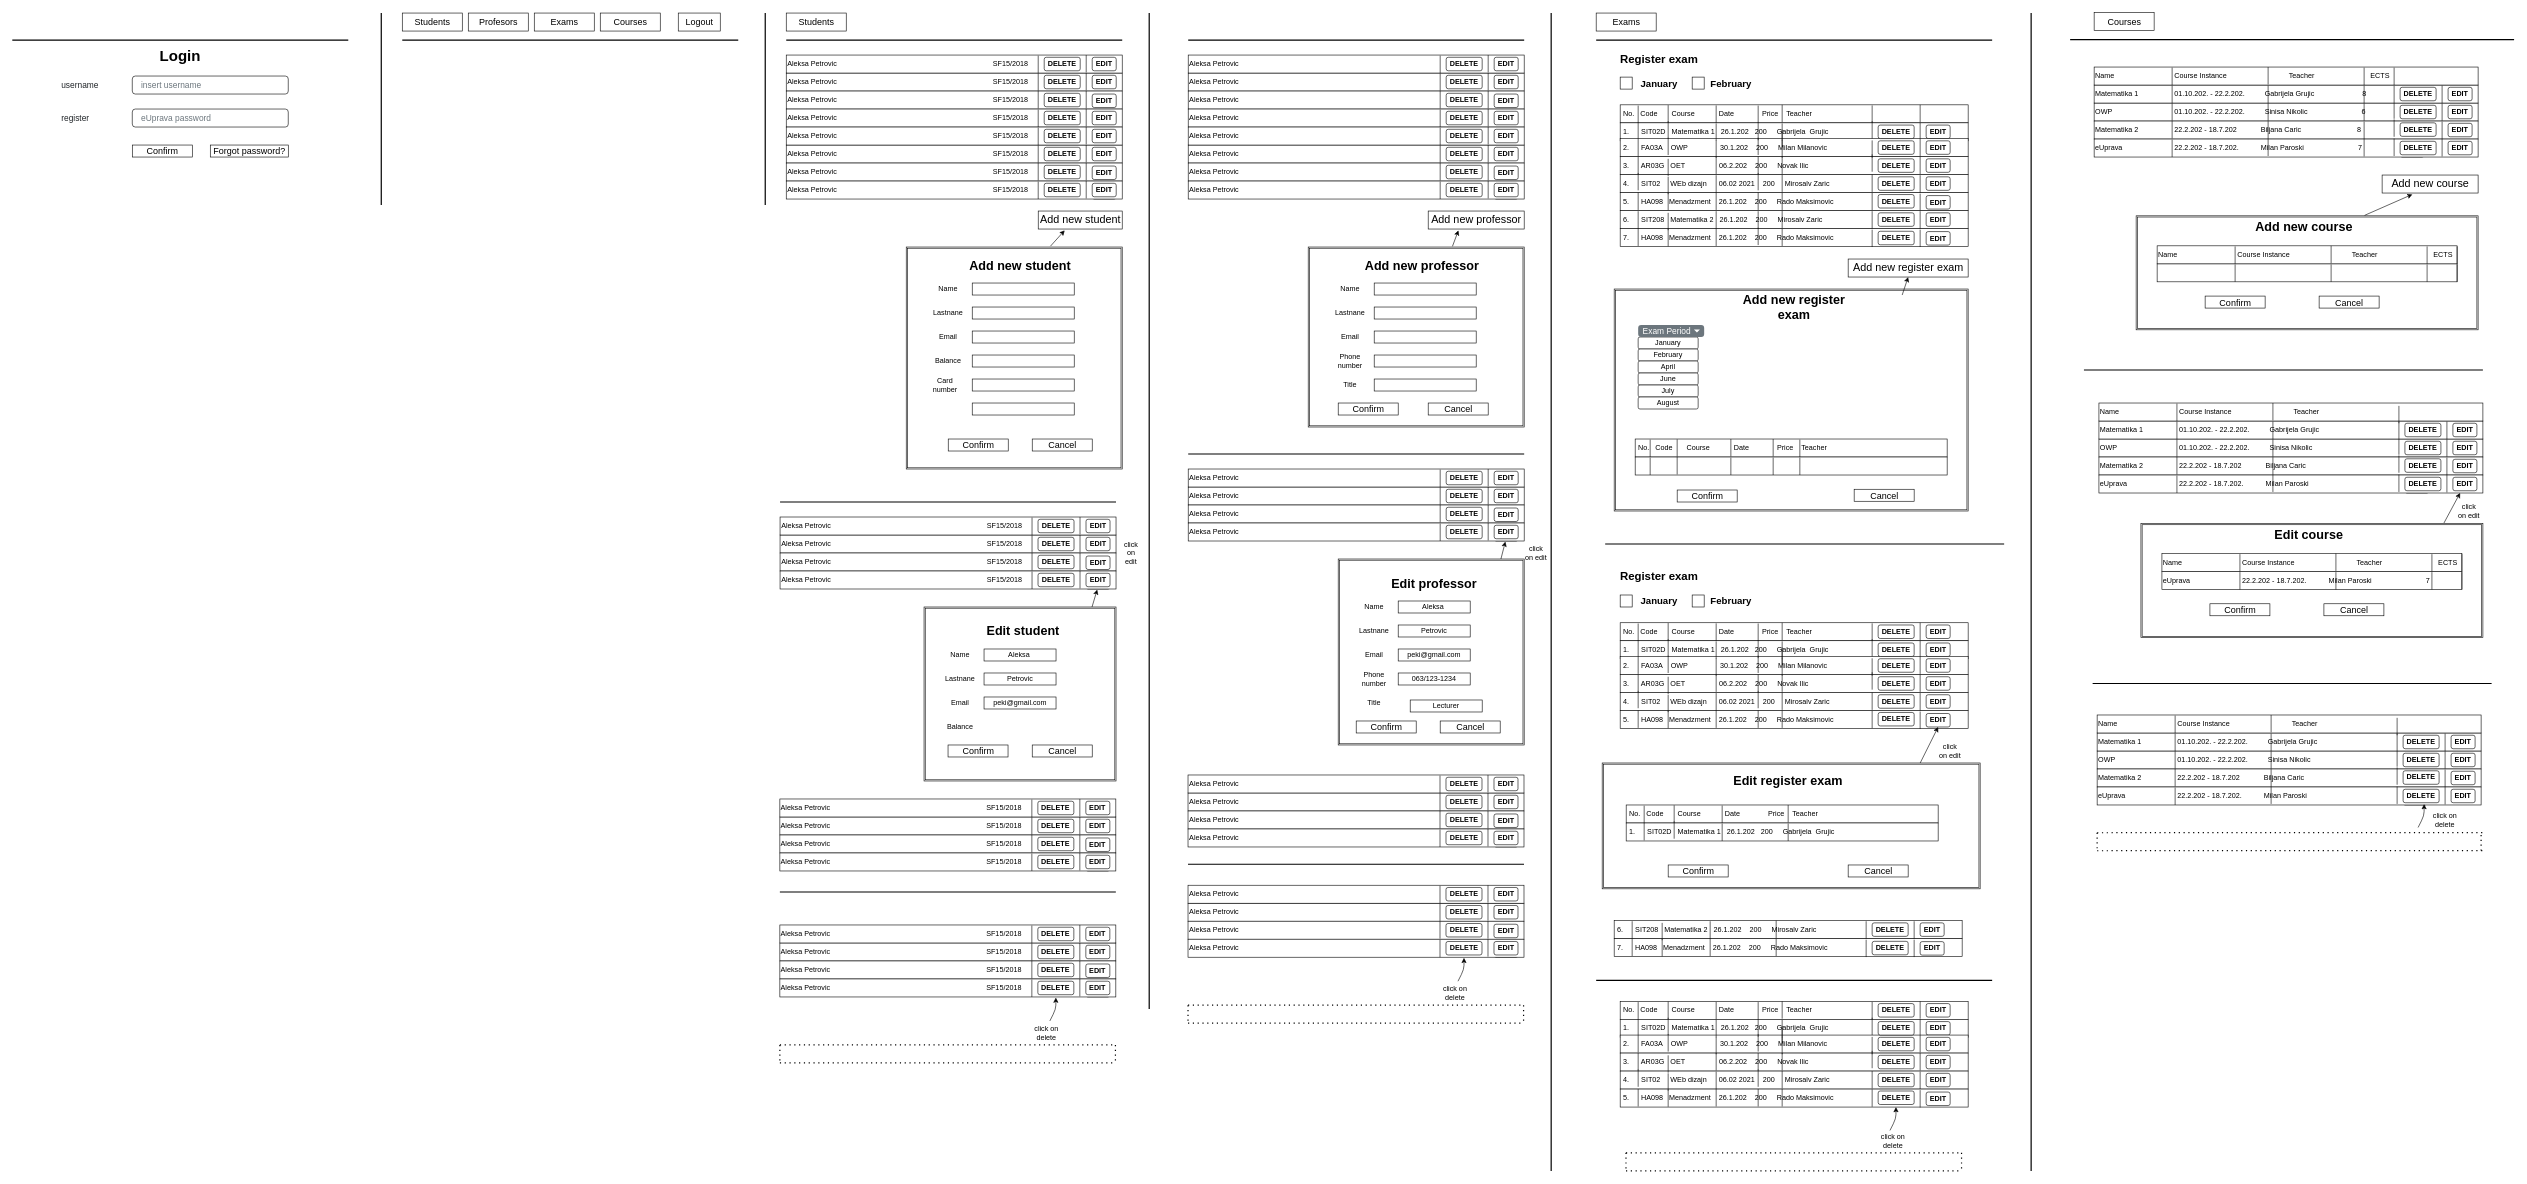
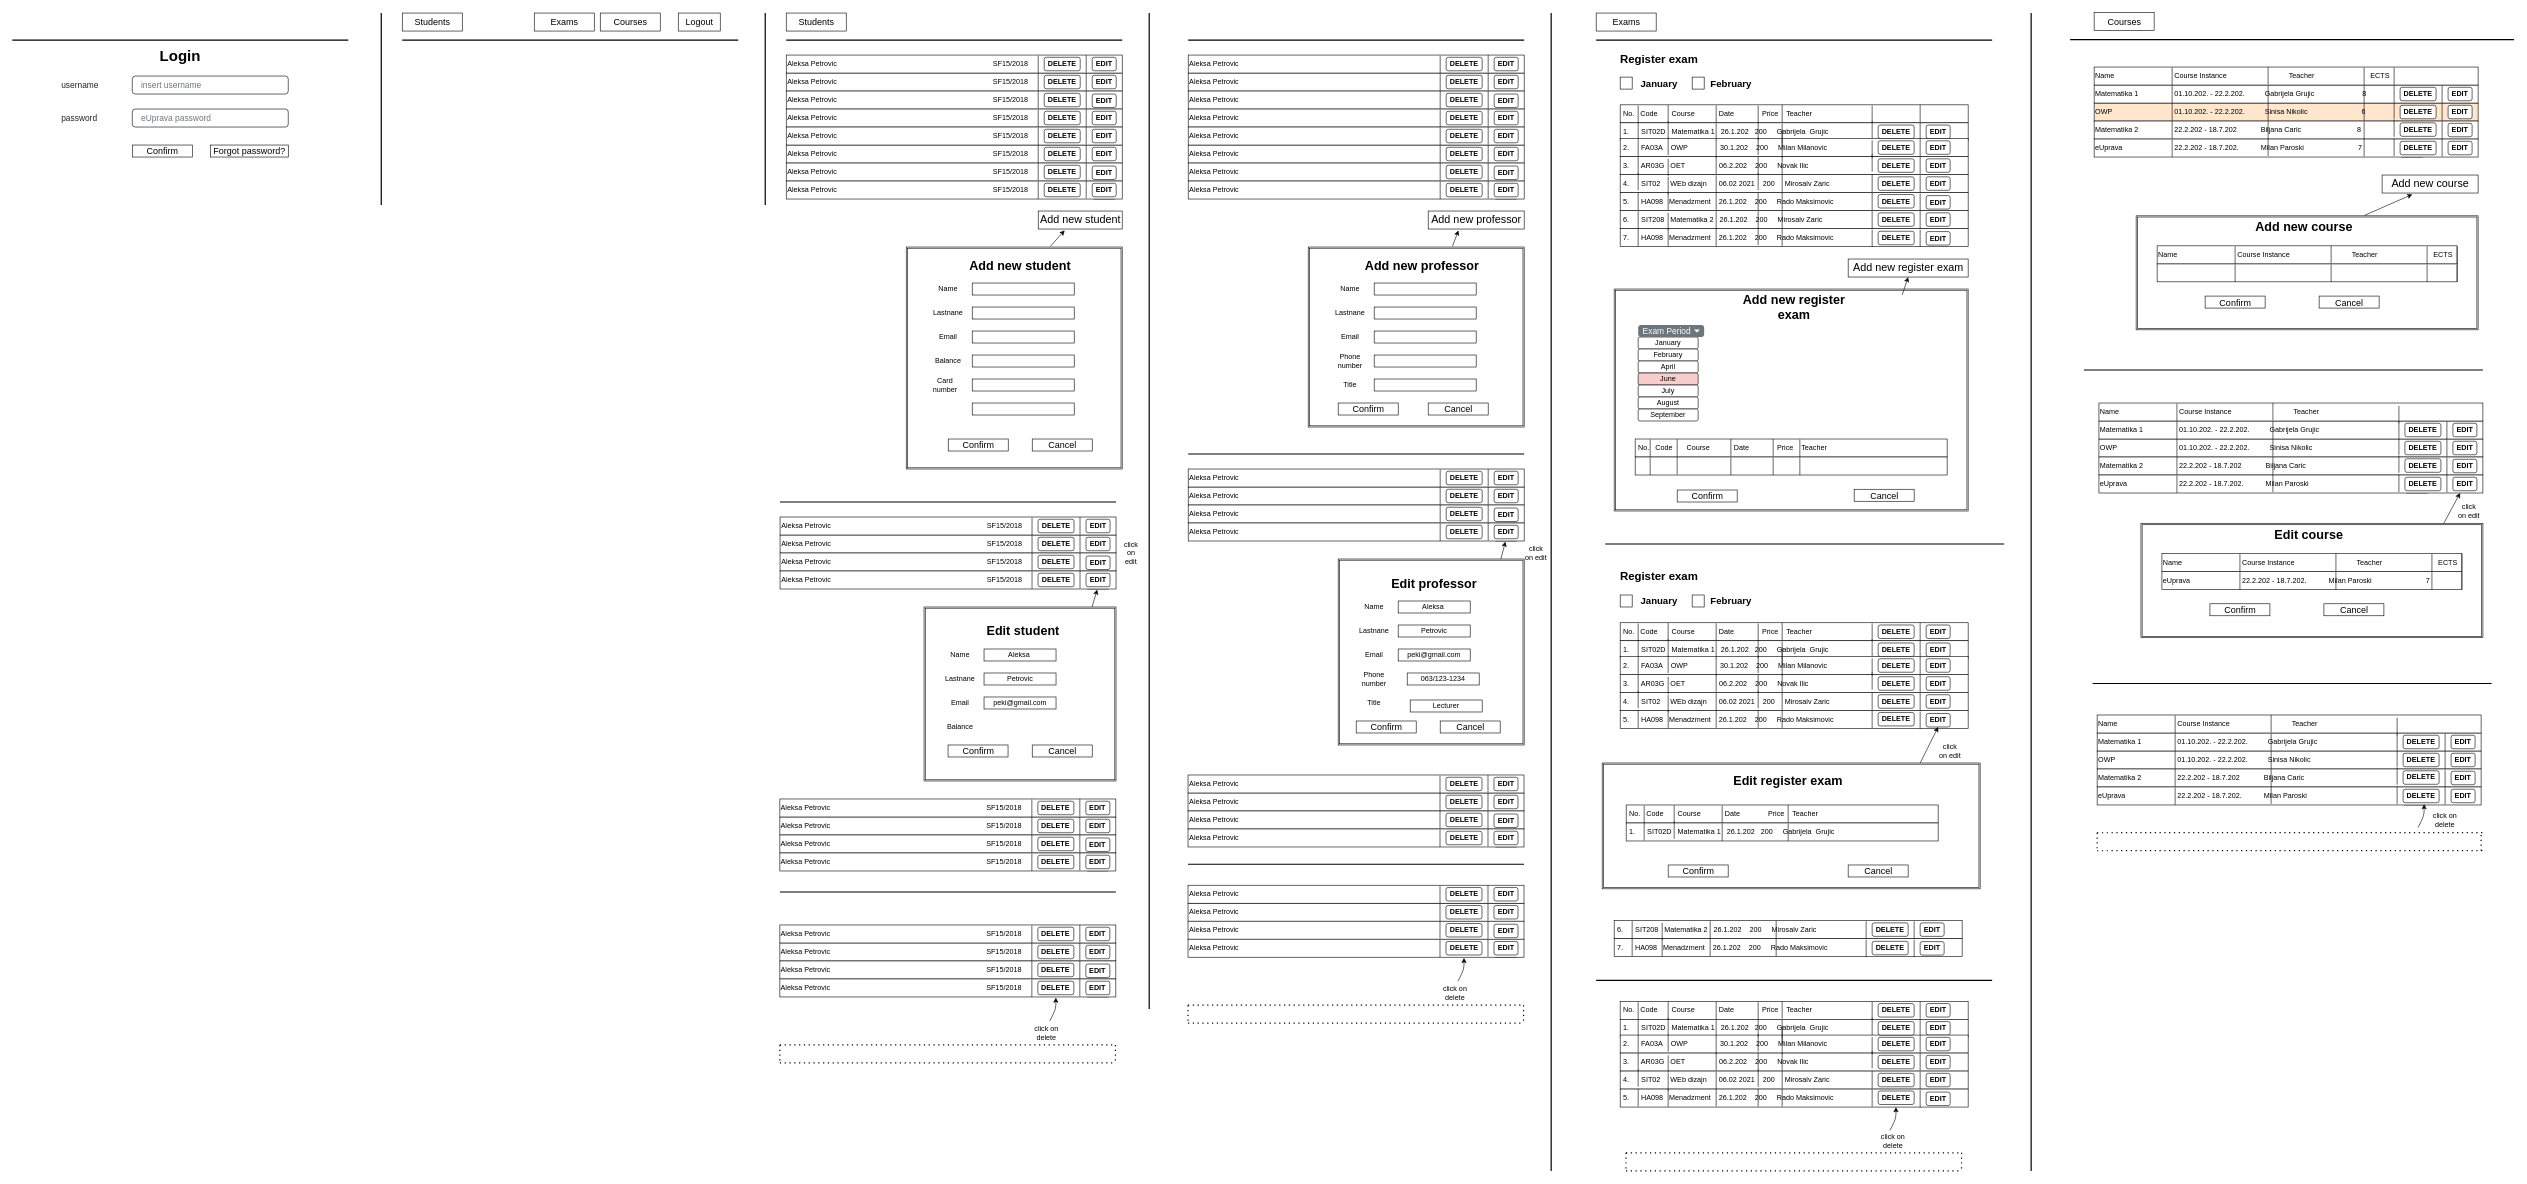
(498, 22) -> none
(2286, 112) -> (2286, 112)
(79, 118) -> (80, 118)
(1668, 379) -> (1668, 379)
none -> (1668, 415)
(1434, 679) -> (1443, 679)
